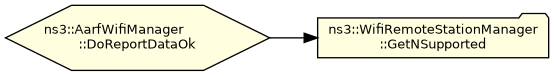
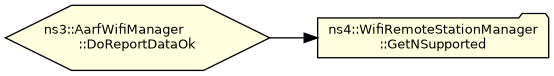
(433, 38) -> (433, 38)
